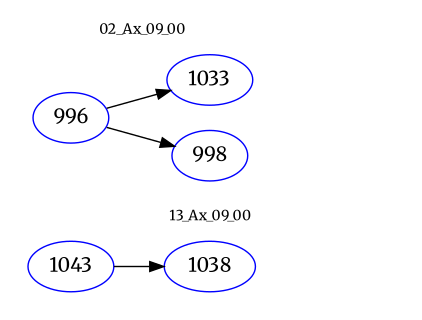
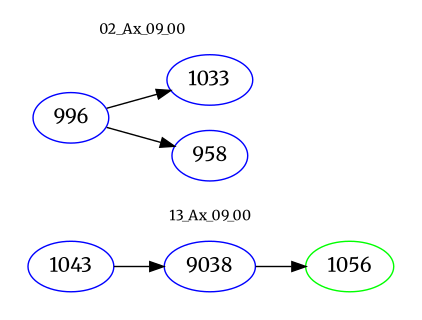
(210, 156) -> (210, 156)
(210, 267) -> (210, 267)
none -> (350, 267)
